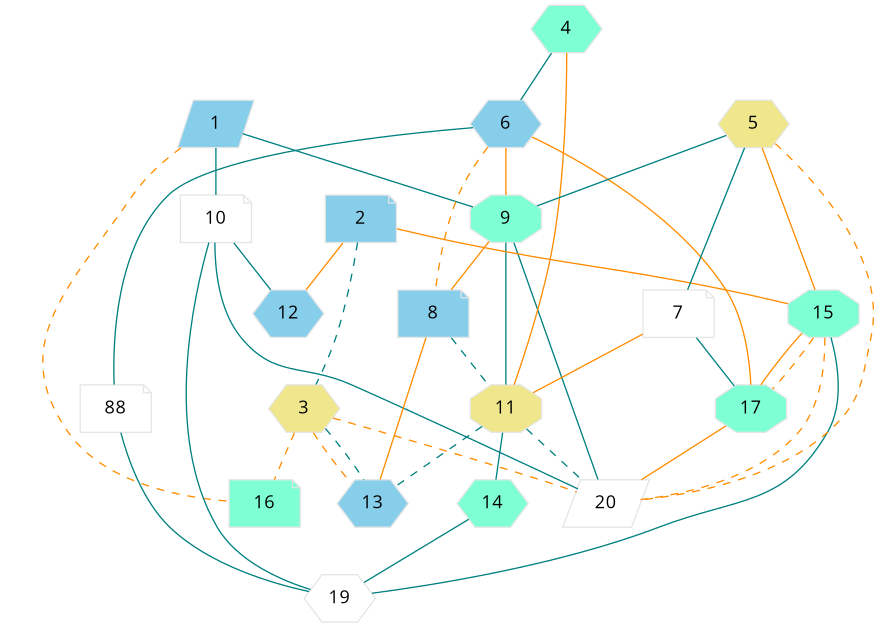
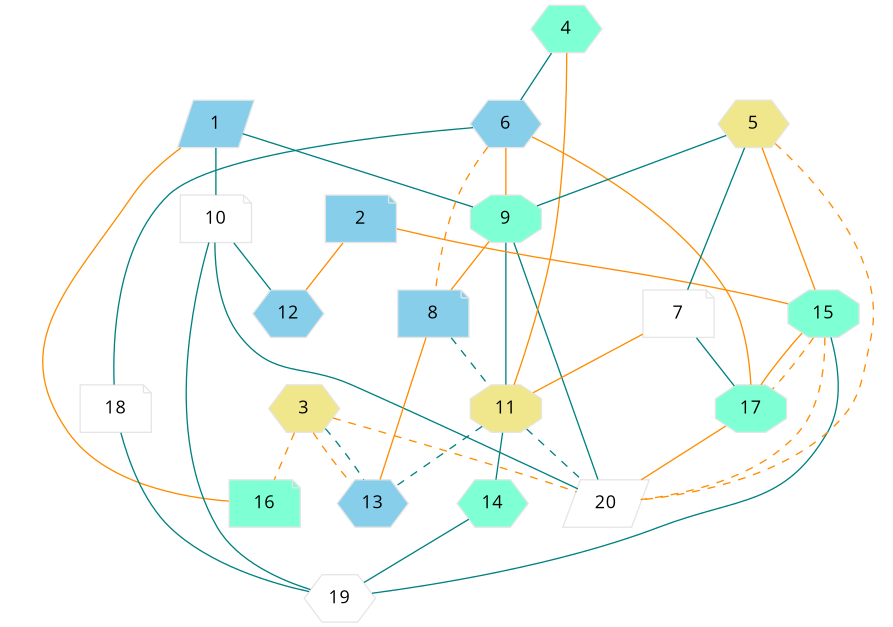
(342, 315) -> none
(44, 360) -> (44, 360)
(116, 409) -> (116, 409)
